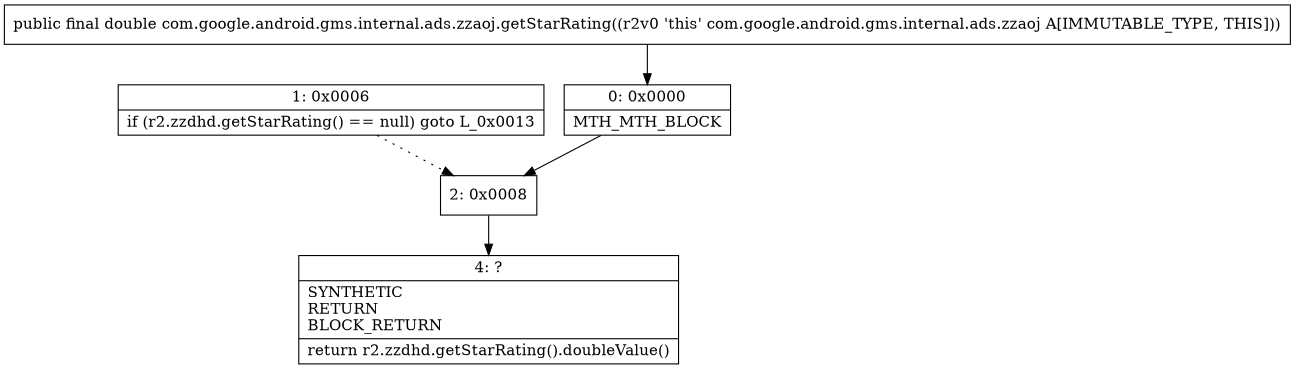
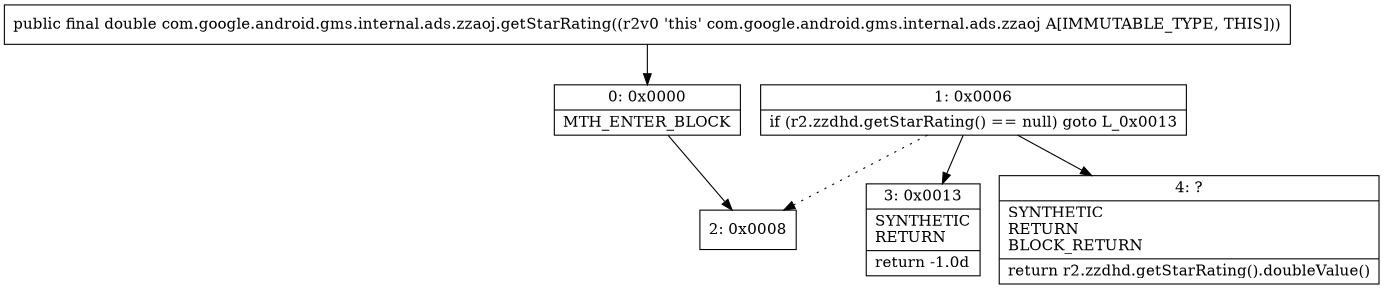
(647, 122) -> (647, 122)
(489, 230) -> (1050, 153)
none -> (923, 230)
